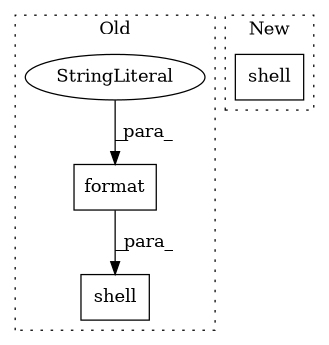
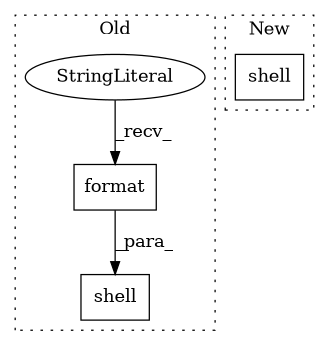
(144, 132) -> (144, 132)
